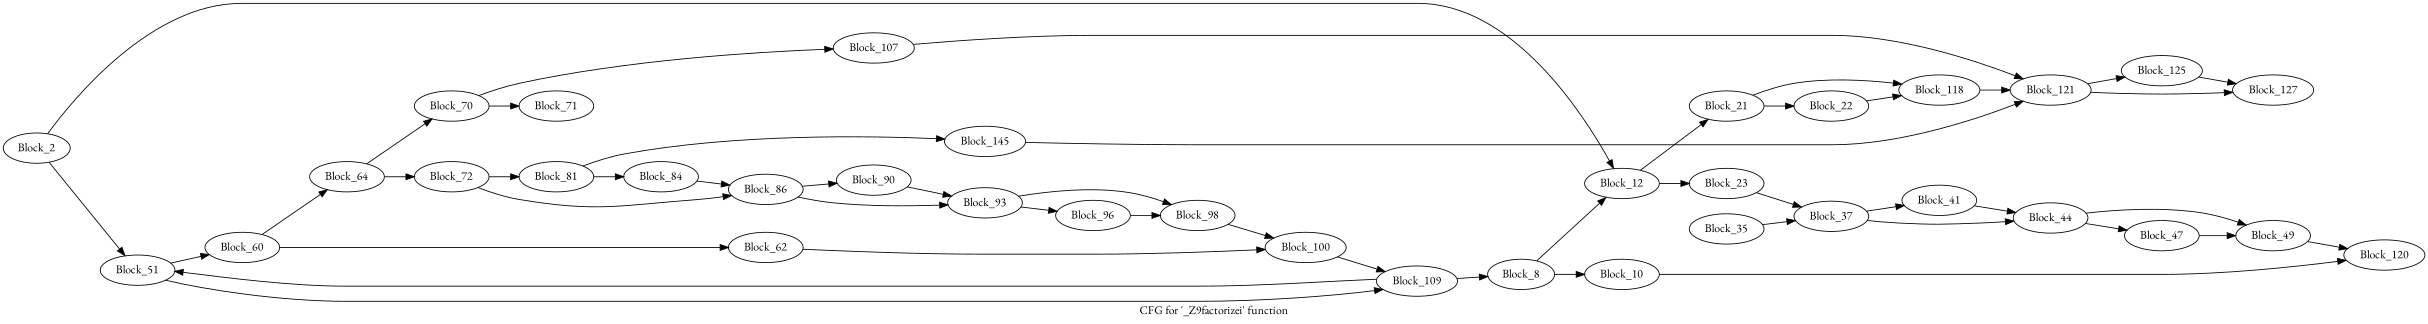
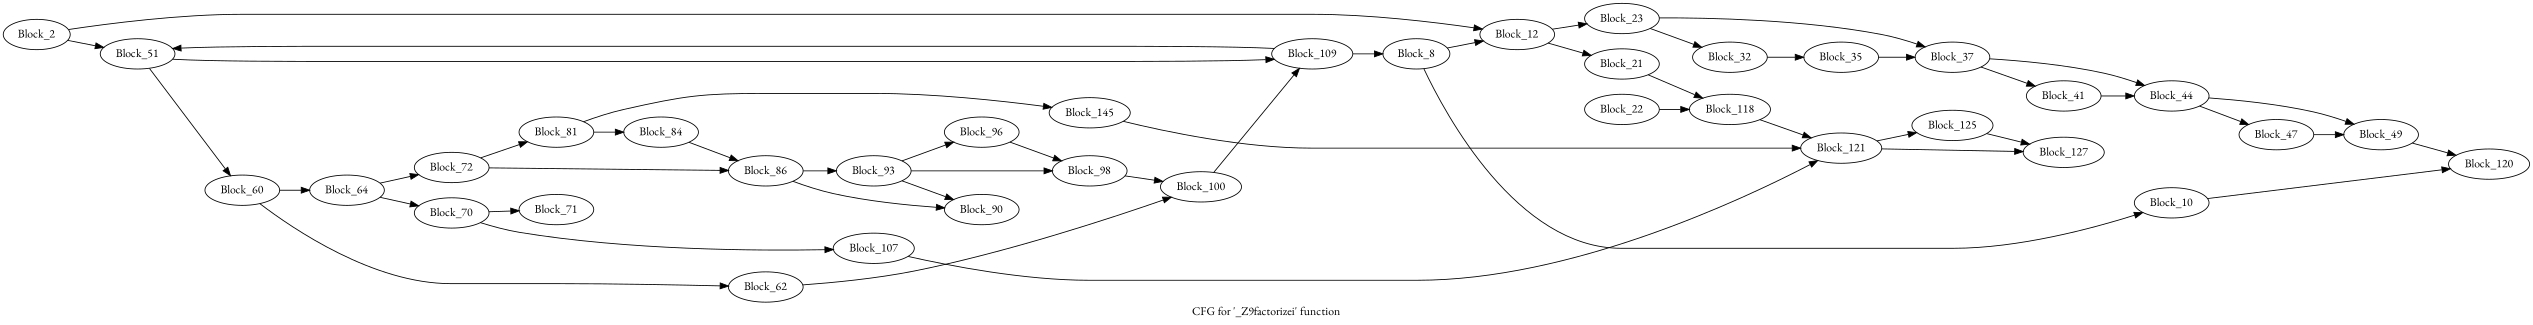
none -> (1730, 57)
(1775, 106) -> none
(925, 191) -> (924, 189)
